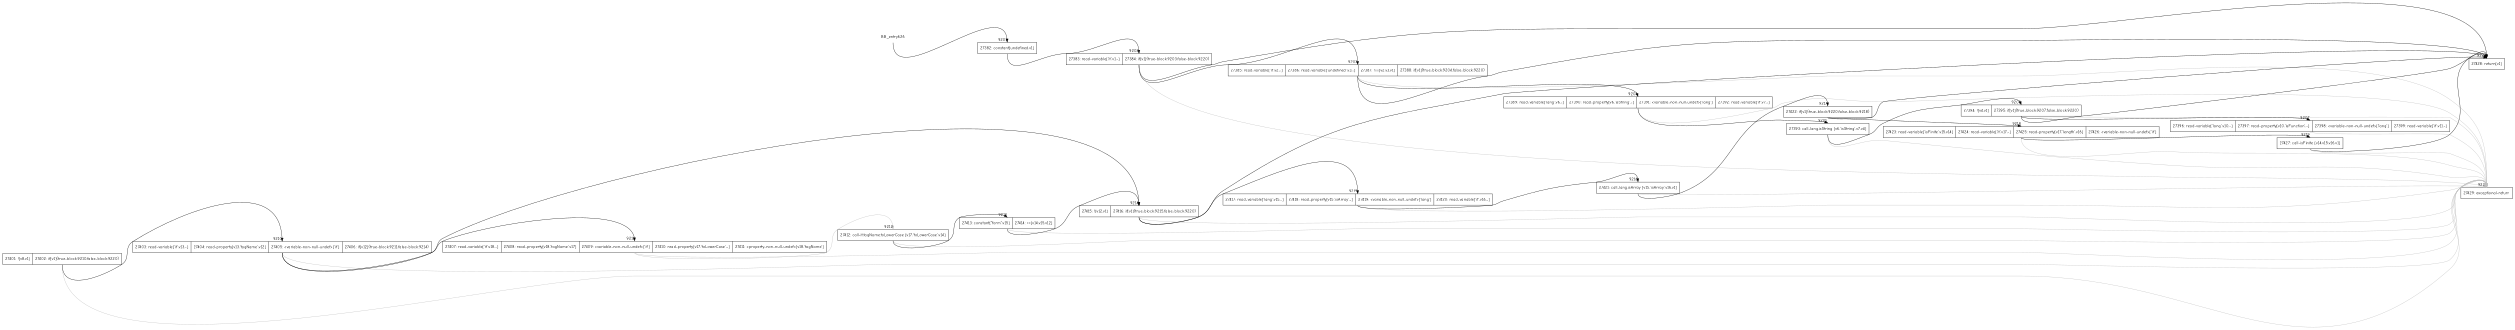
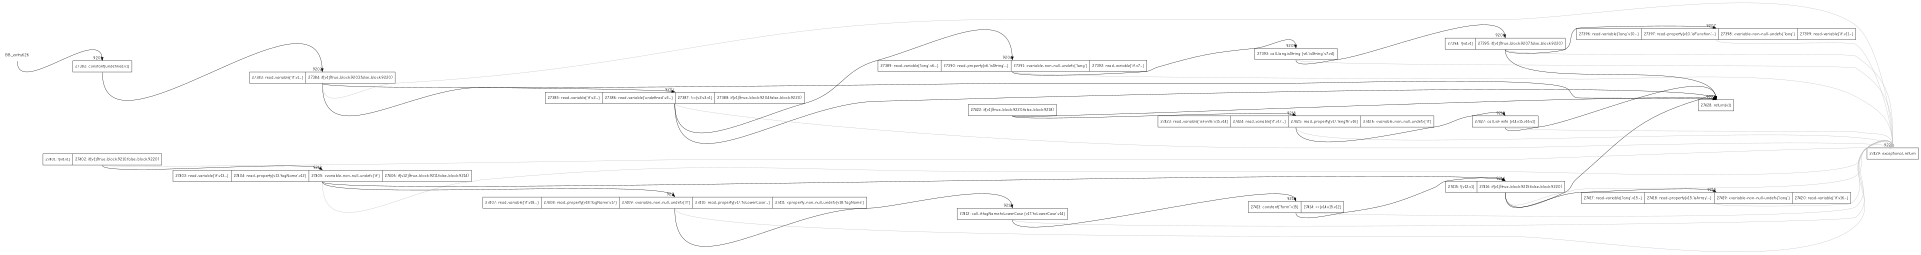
(1638, 188) -> none
(818, 254) -> (831, 213)
